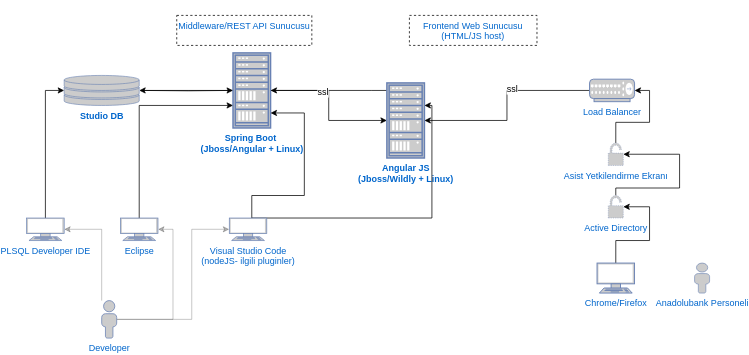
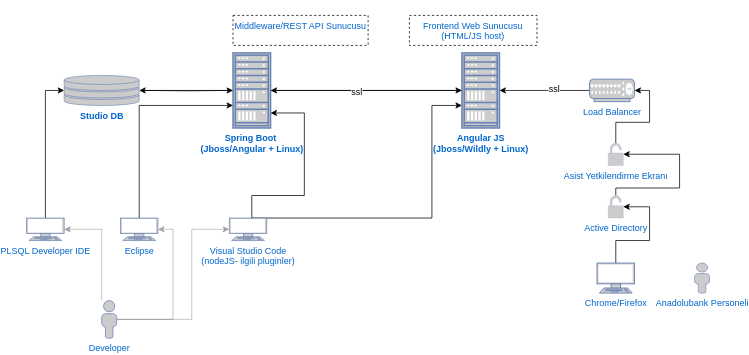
(244, 30) -> (300, 30)
(405, 120) -> (480, 90)
